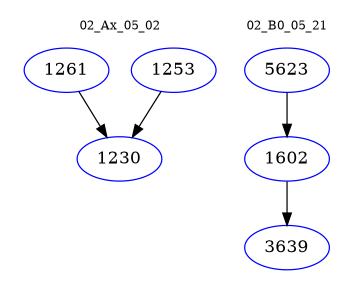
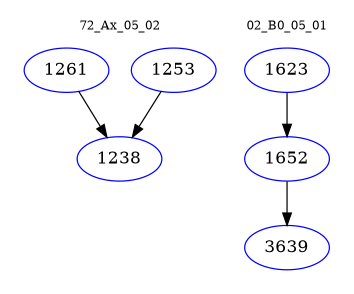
(120, 26) -> (120, 26)
(287, 26) -> (287, 26)
(287, 70) -> (287, 70)
(119, 159) -> (119, 159)
(287, 159) -> (287, 159)
